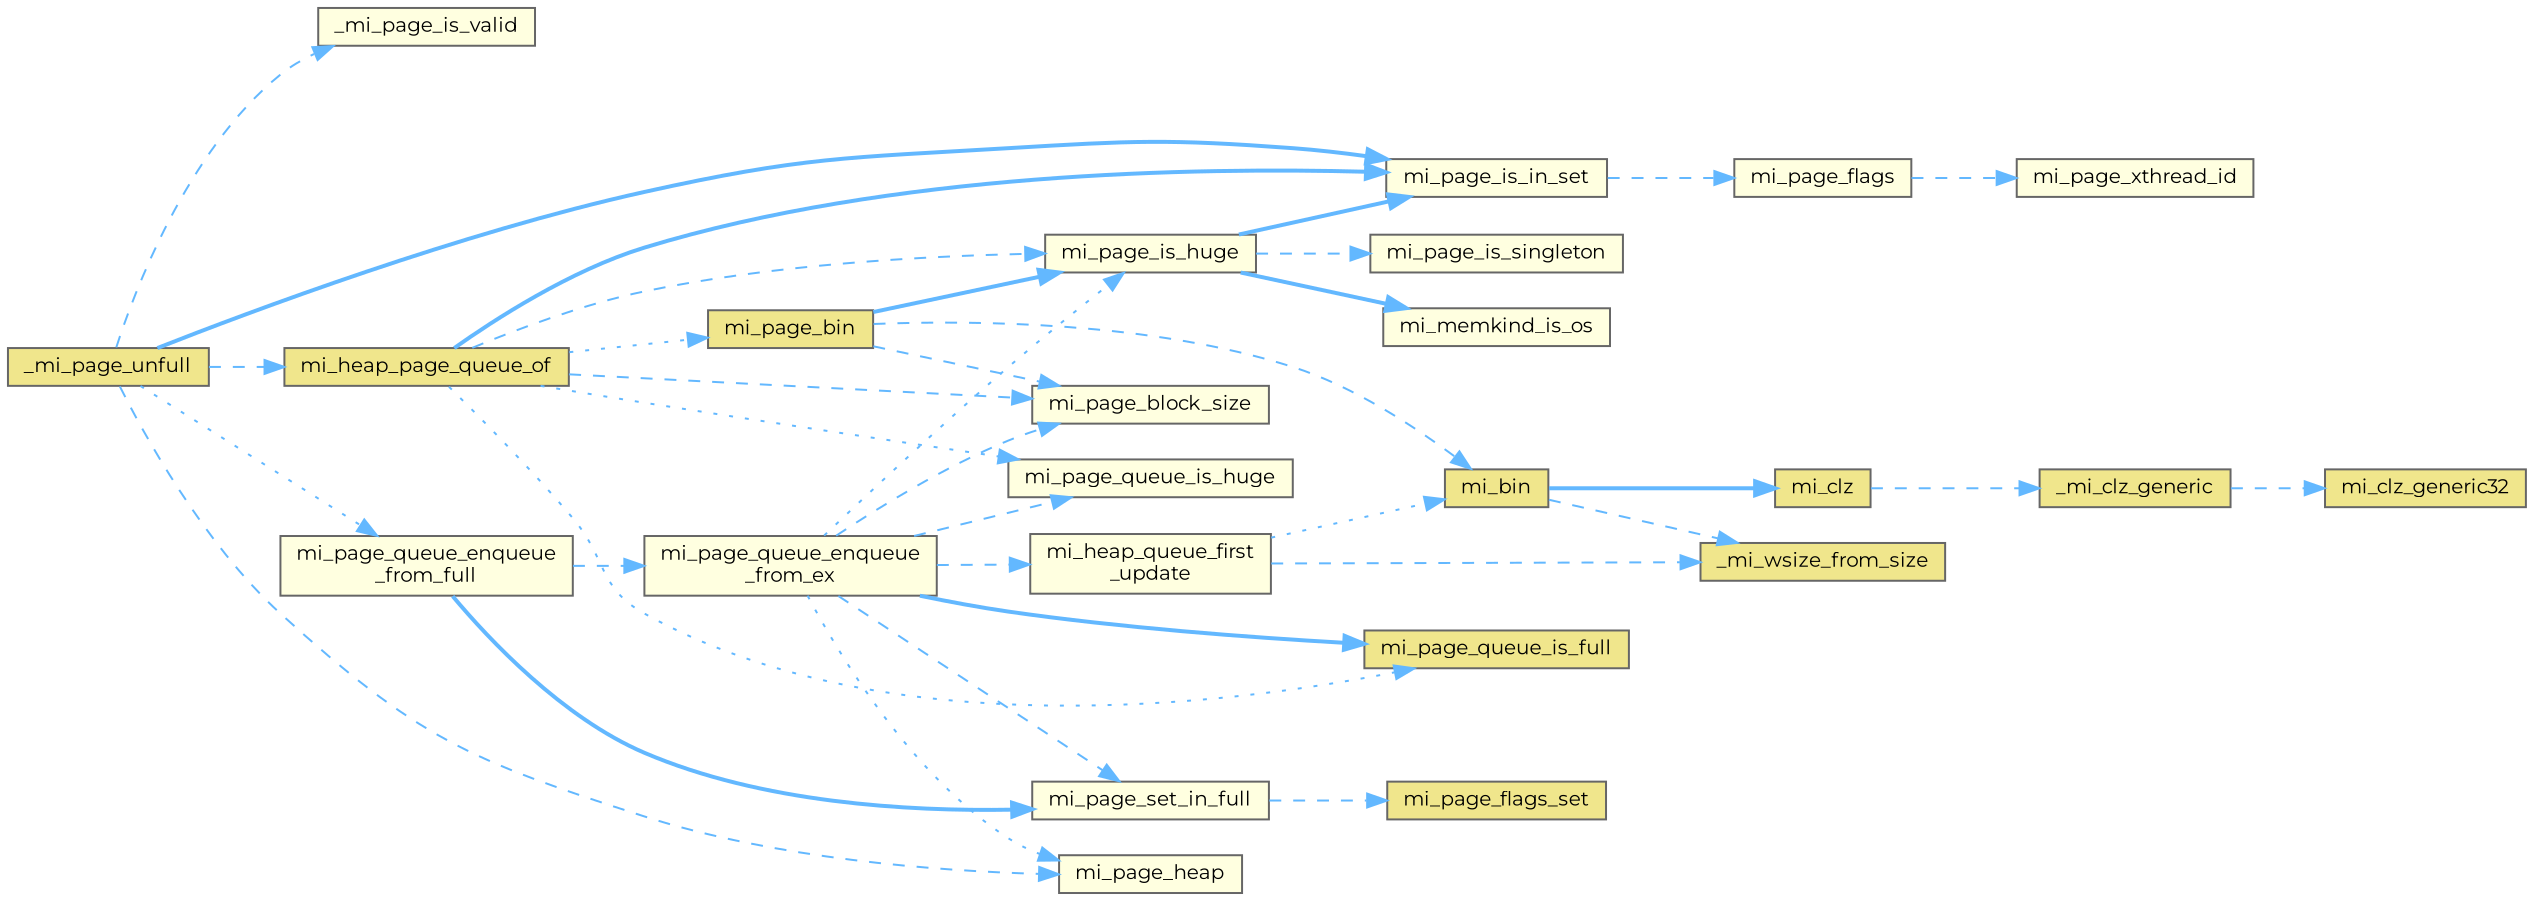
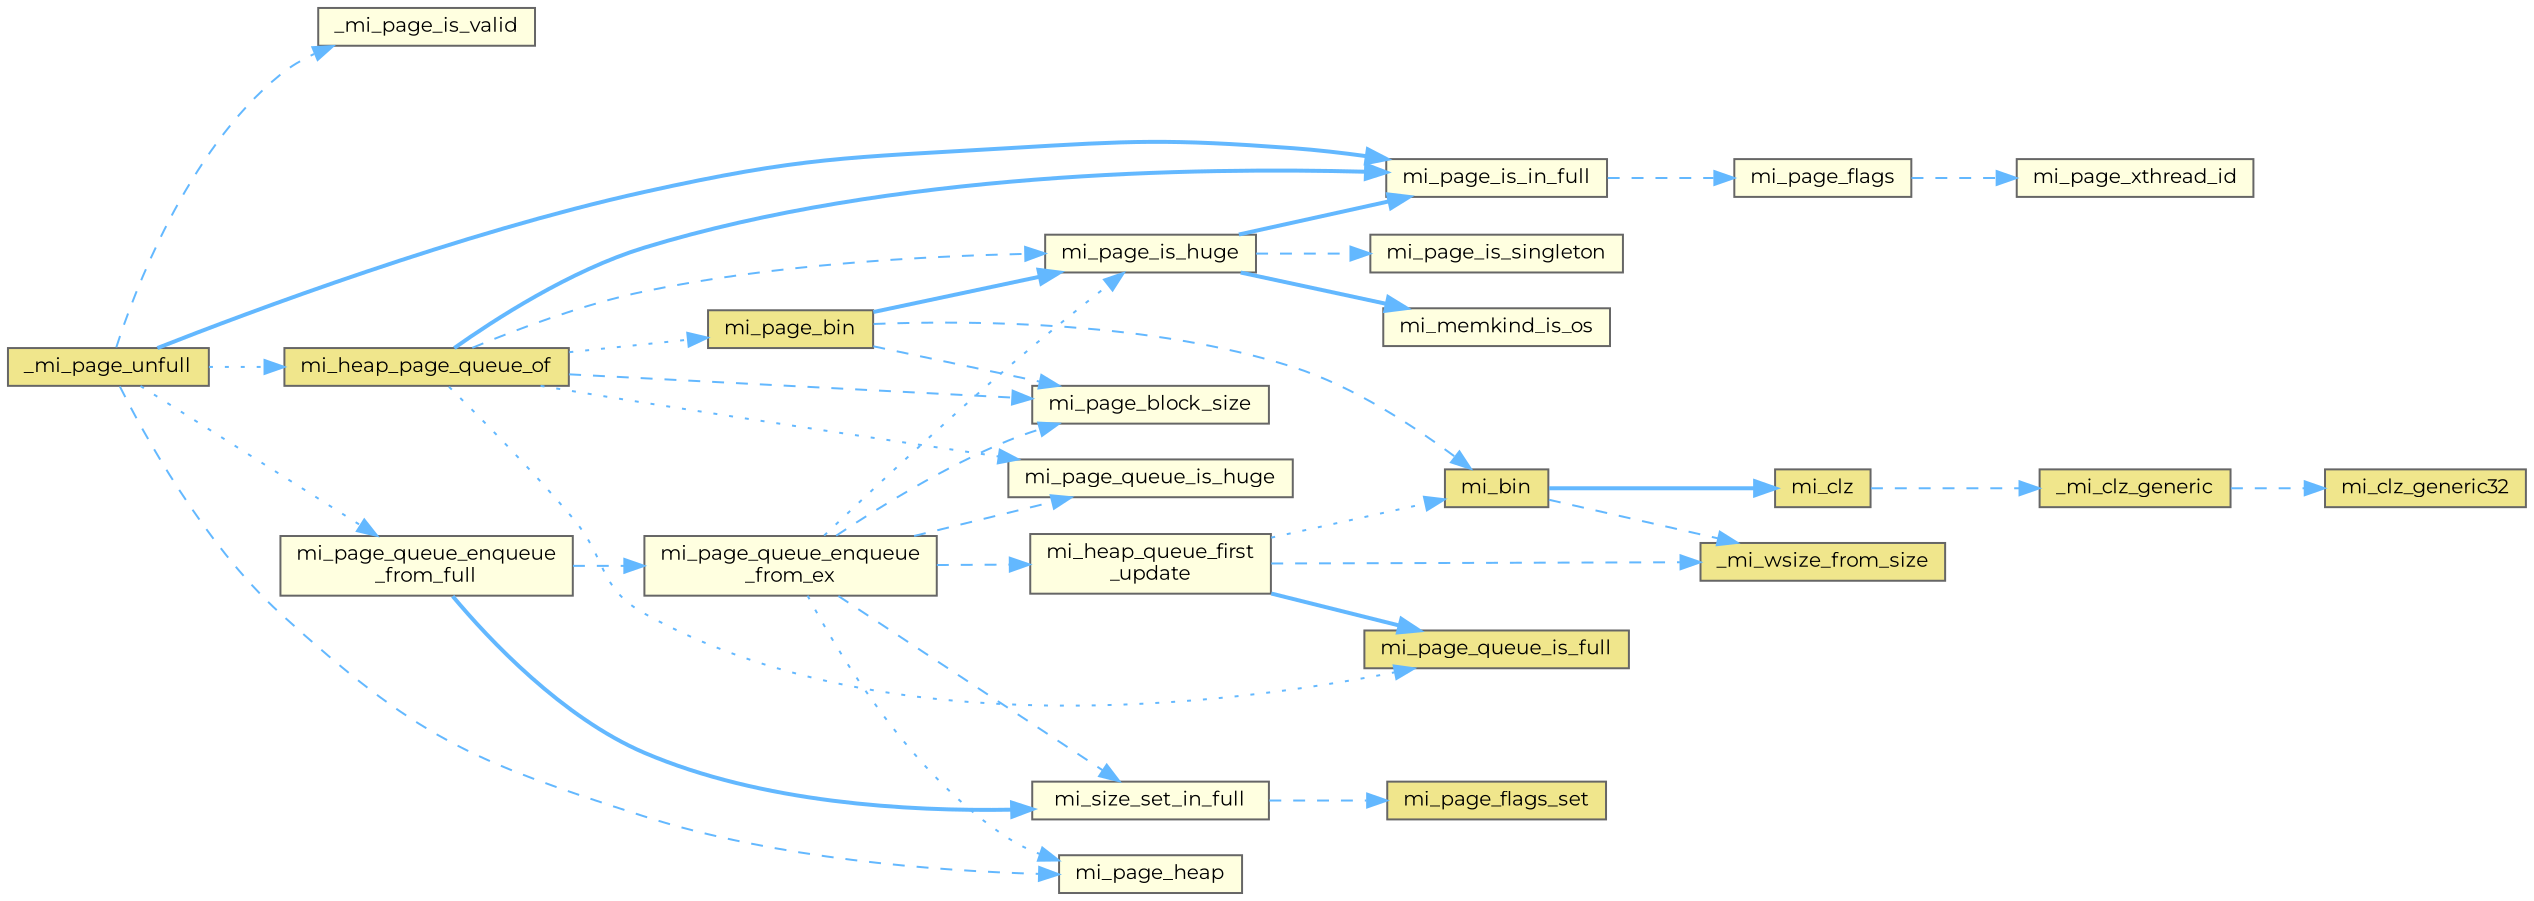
(1497, 178) -> (1497, 178)
(236, 367) -> (236, 367)
(1131, 626) -> (1335, 610)
(1151, 801) -> (1151, 801)
